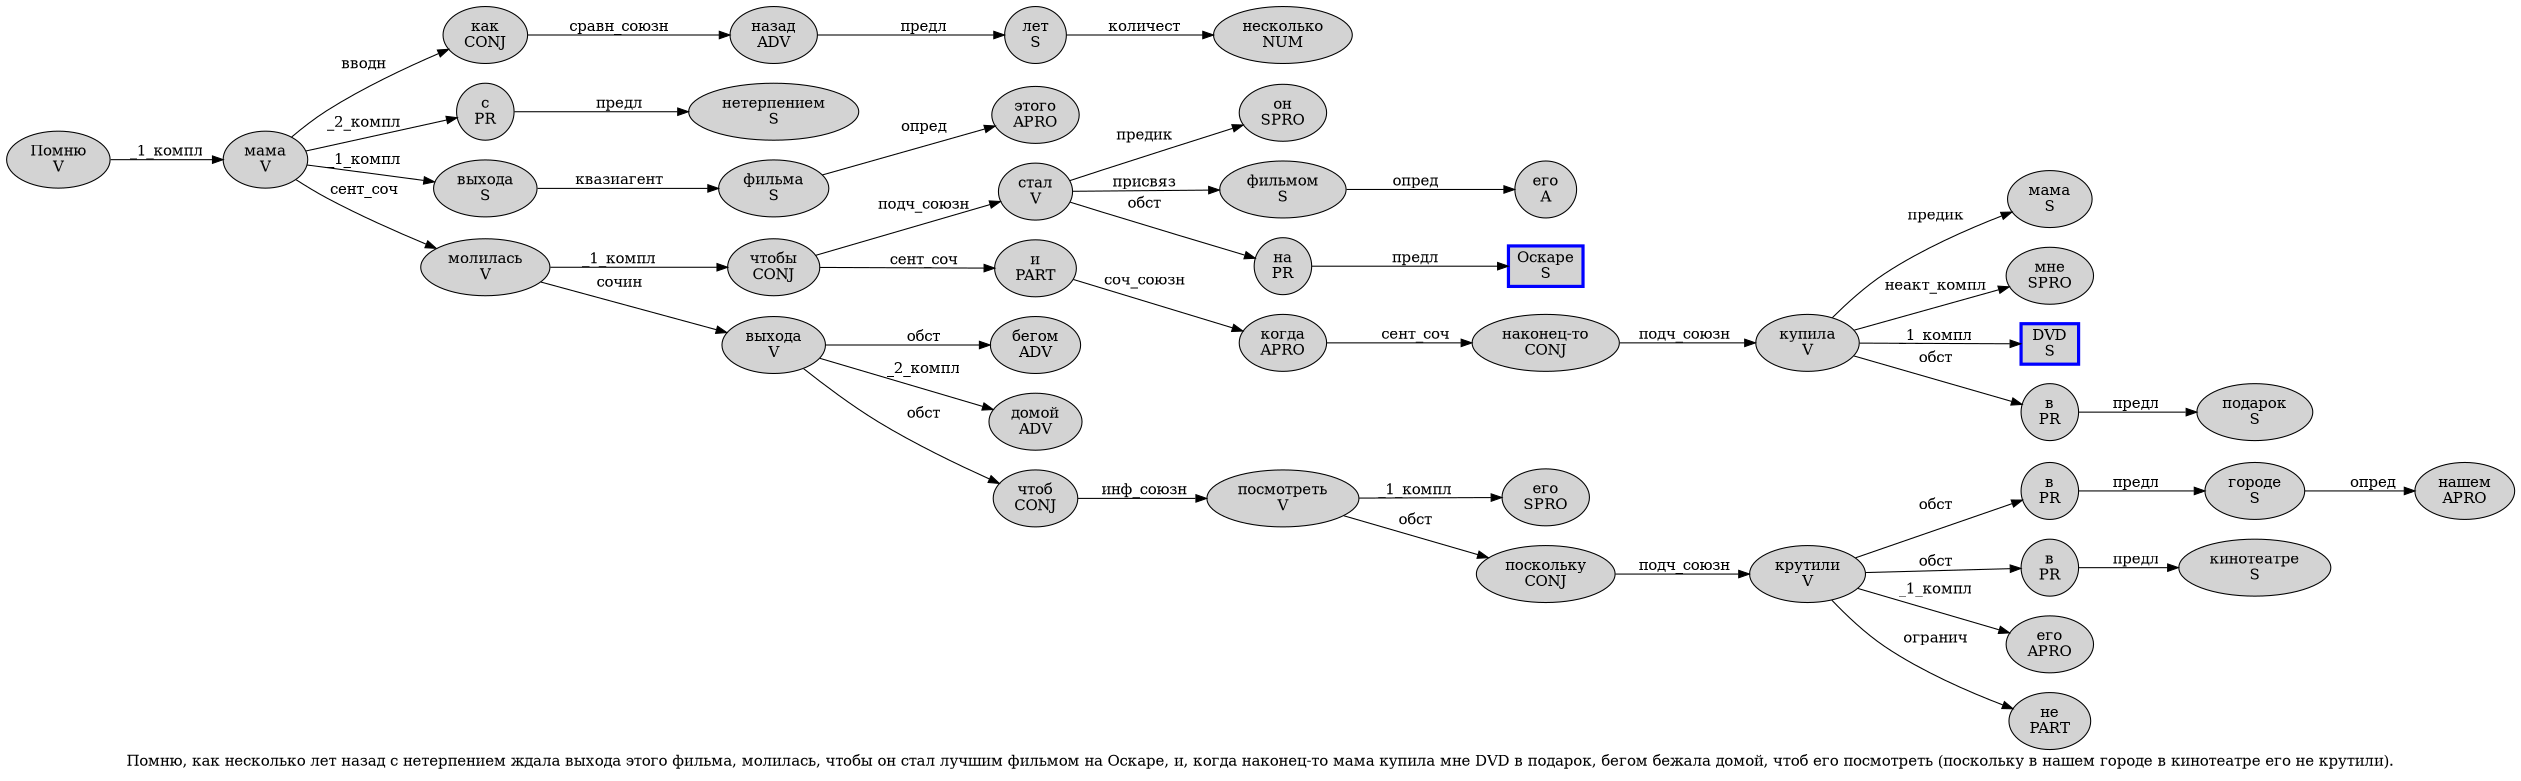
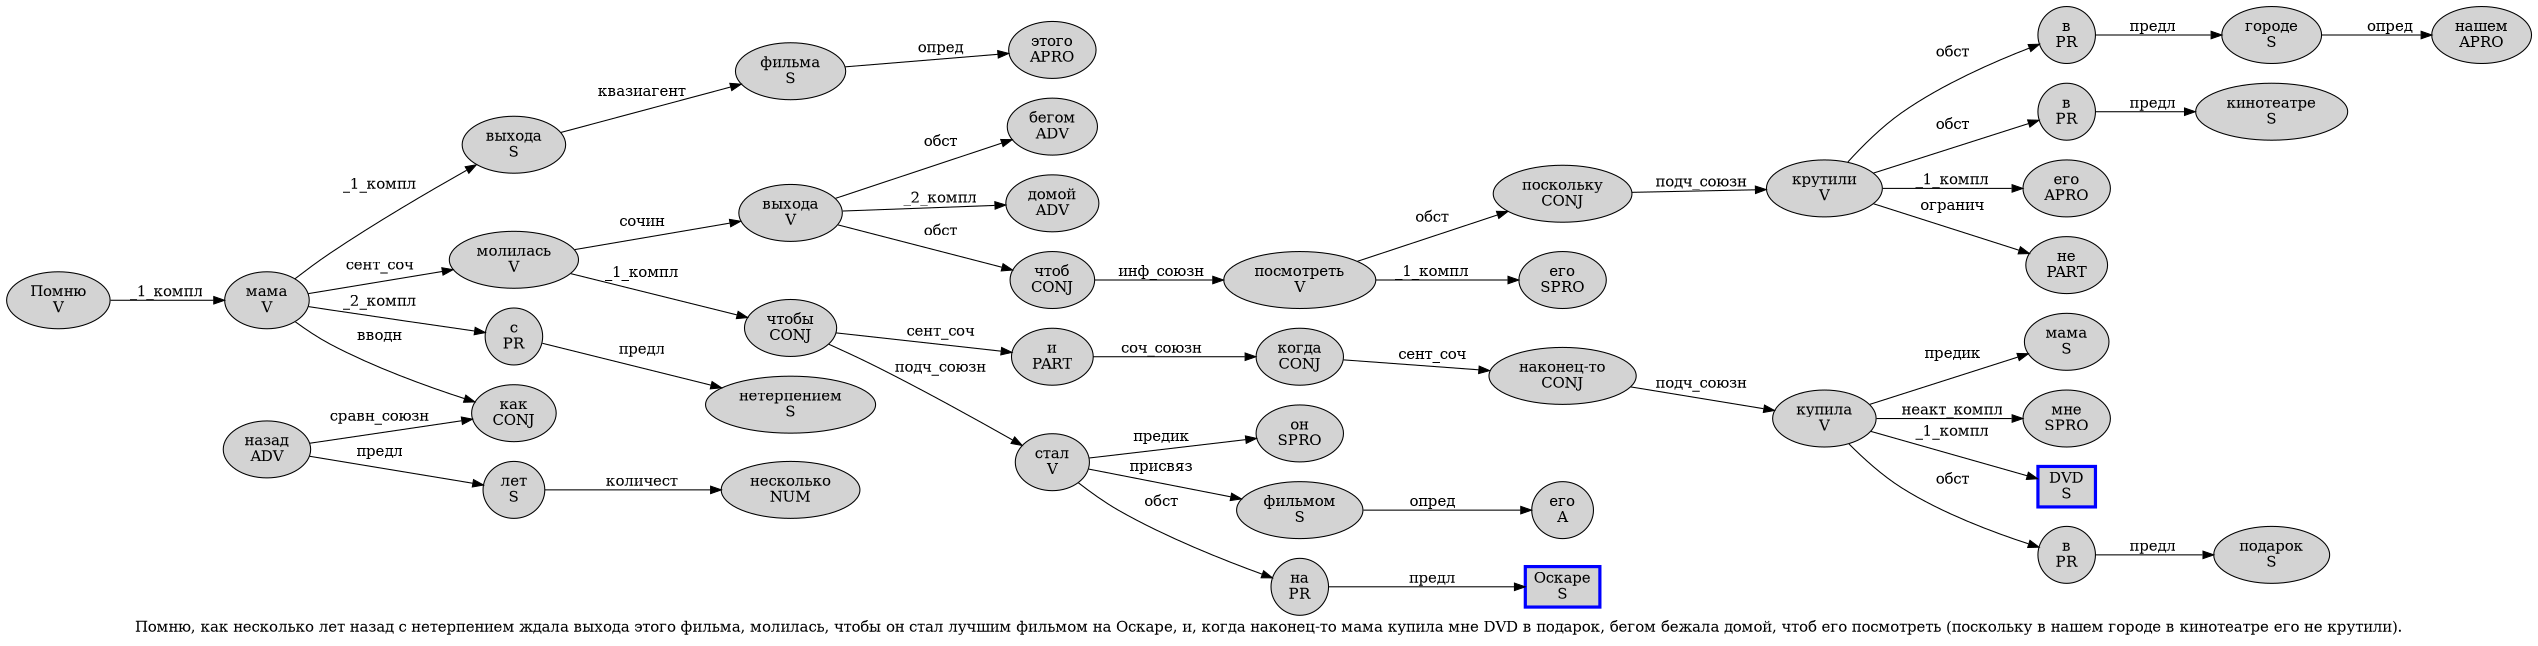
(623, 35) -> (386, 432)
(1283, 343) -> (1300, 357)
